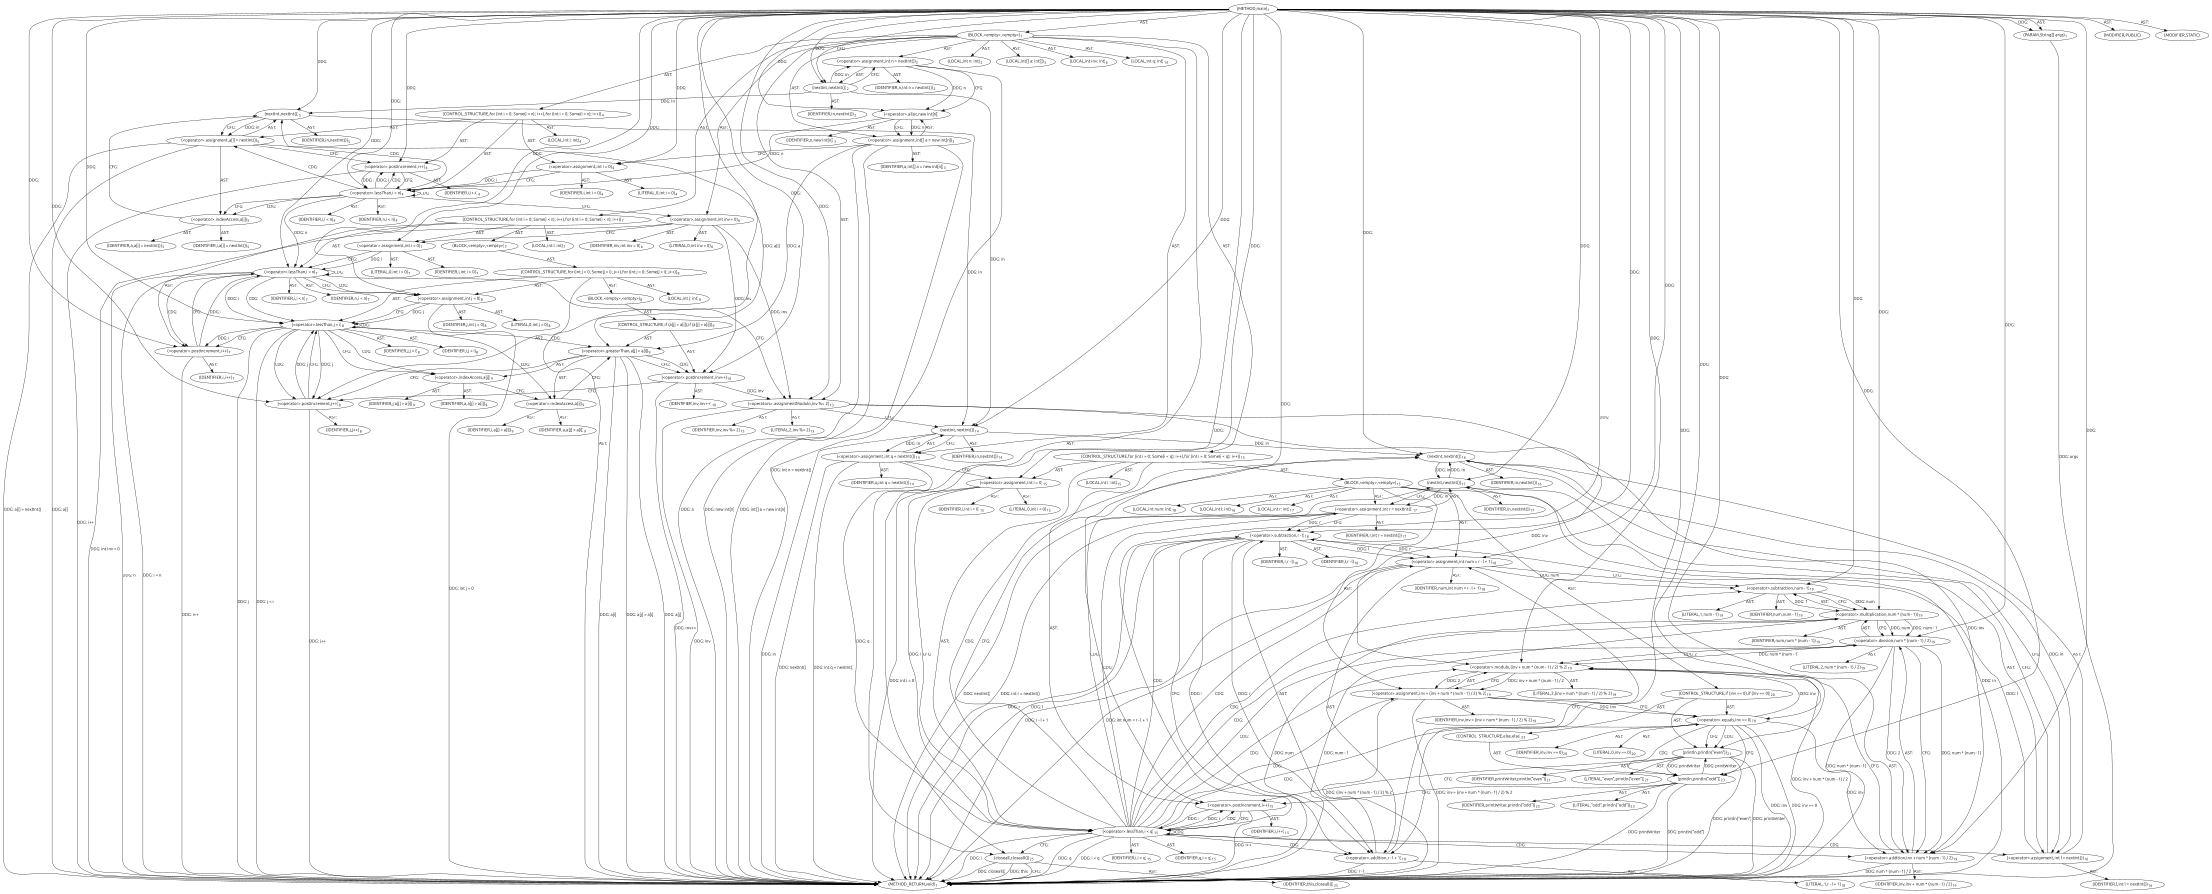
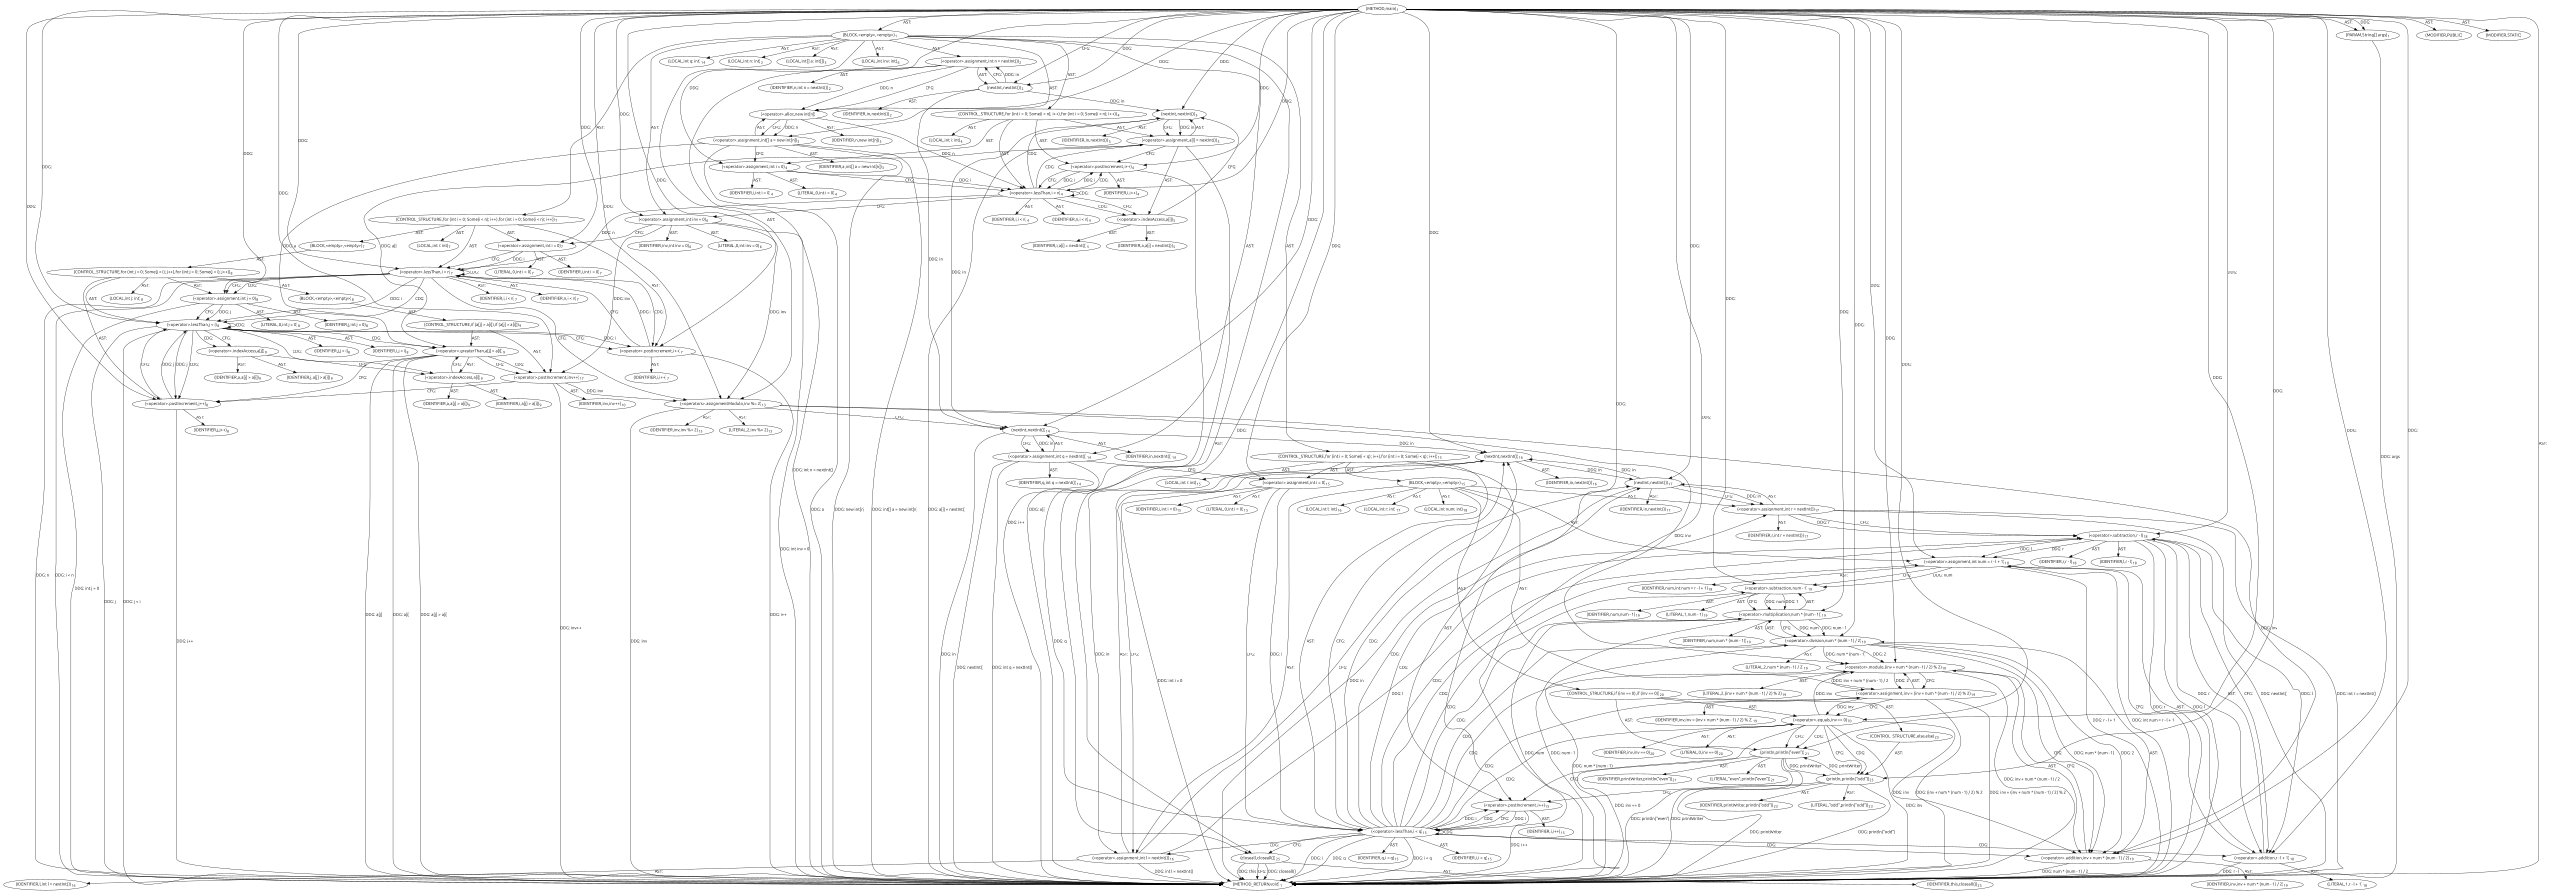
none -> (887, 12)
(545, 368) -> none
(729, 377) -> (582, 377)
none -> (1178, 879)
